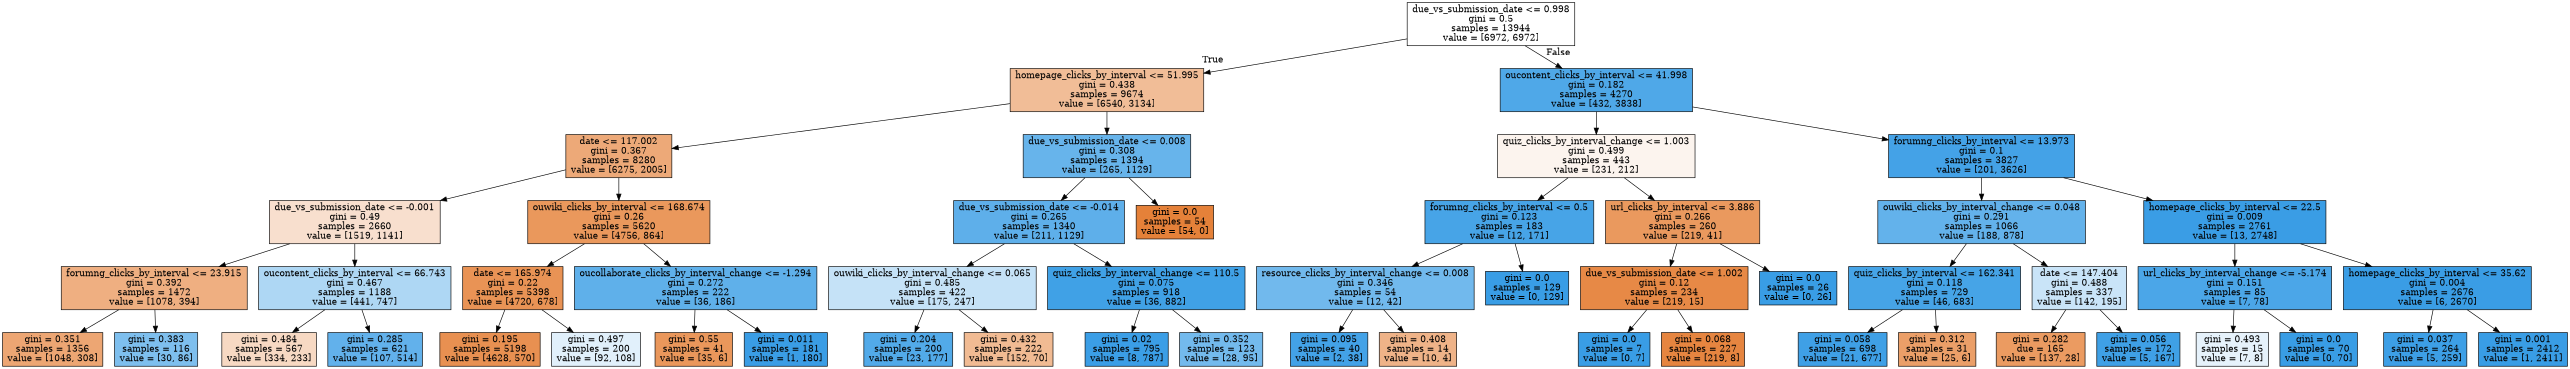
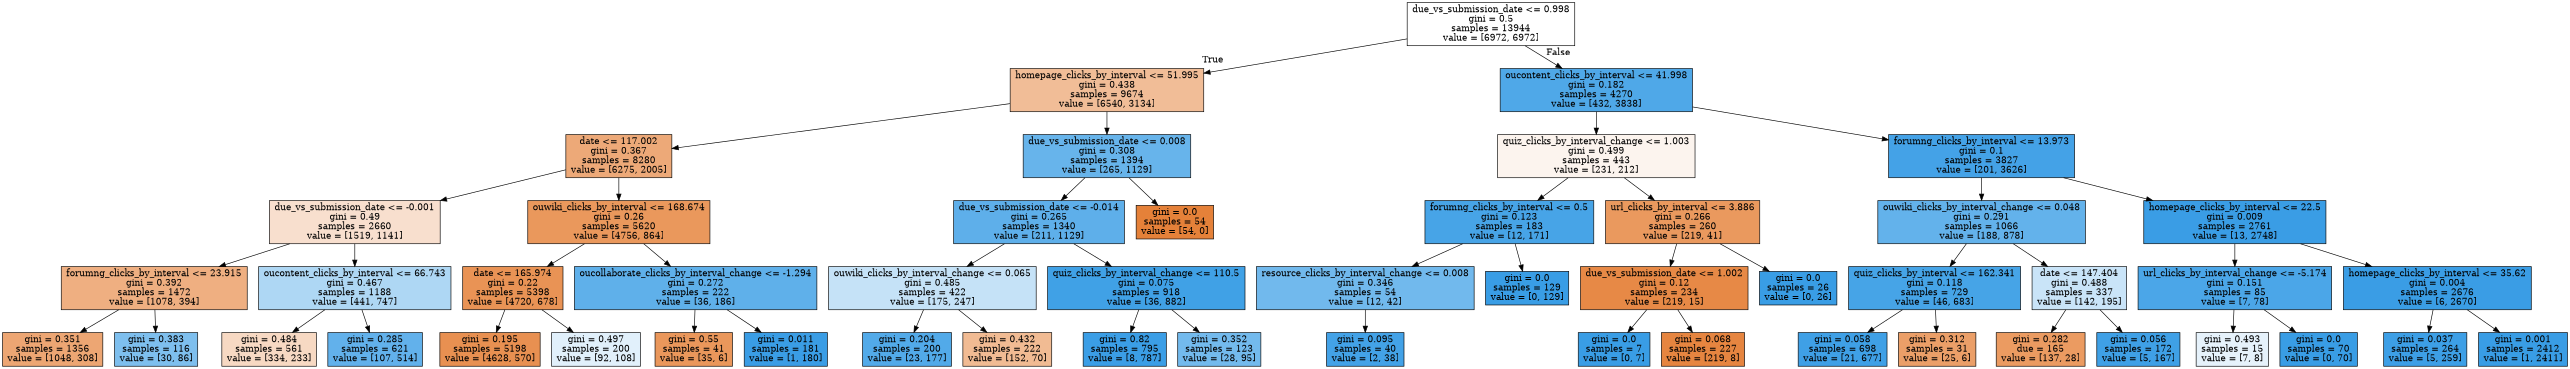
(269, 349) -> (269, 349)
(1127, 349) -> (1125, 349)
(1418, 349) -> none
